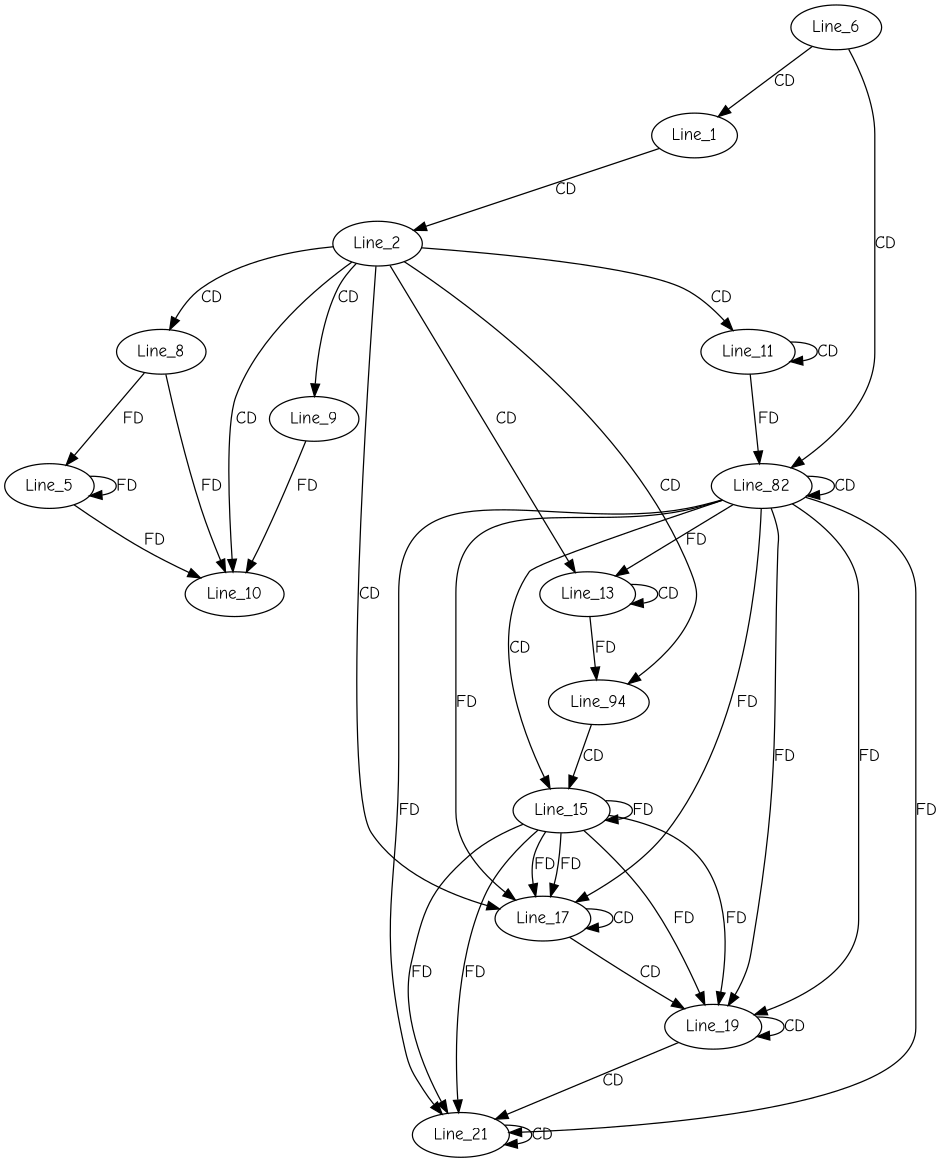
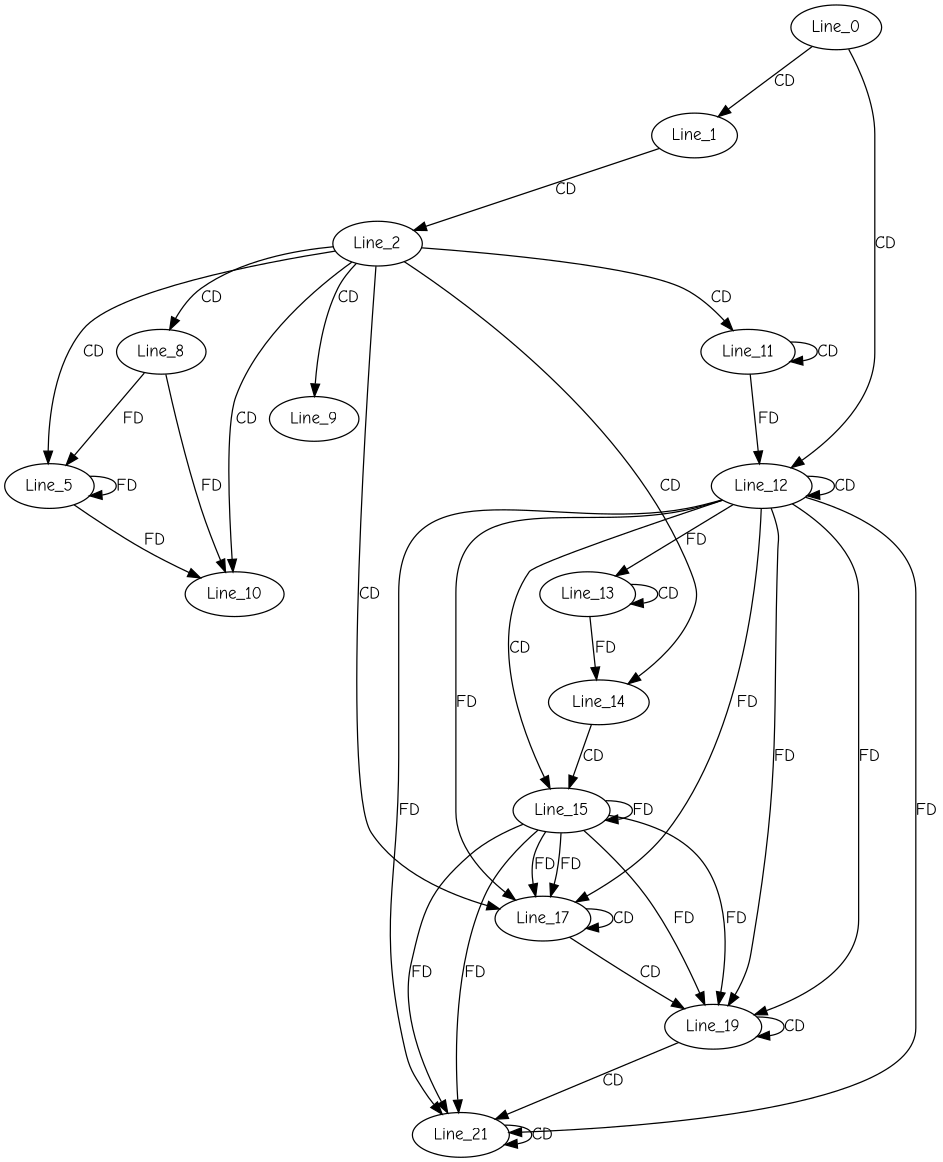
(836, 27) -> (836, 27)
(479, 414) -> (143, 296)
(762, 486) -> (762, 486)
(280, 502) -> none
(599, 702) -> (599, 702)
